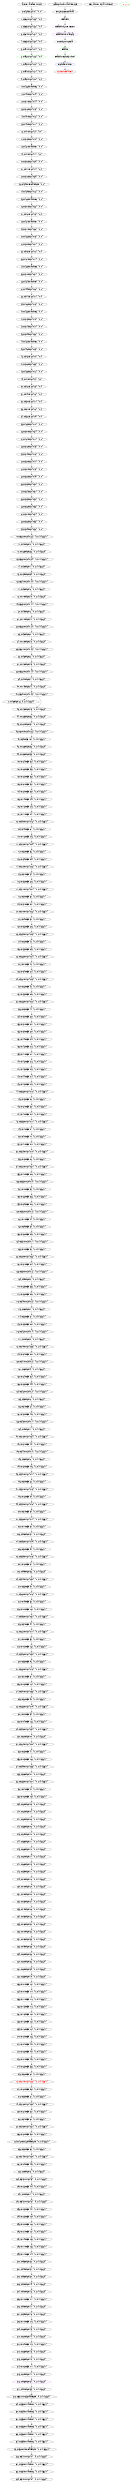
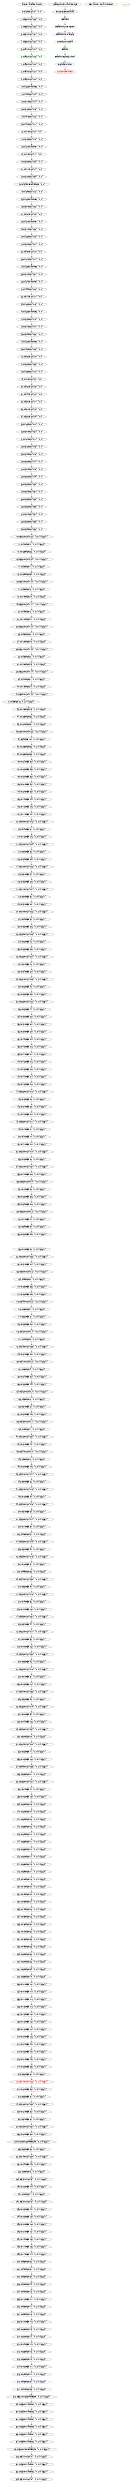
(41, 701) -> (26, 705)
(32, 1242) -> none
